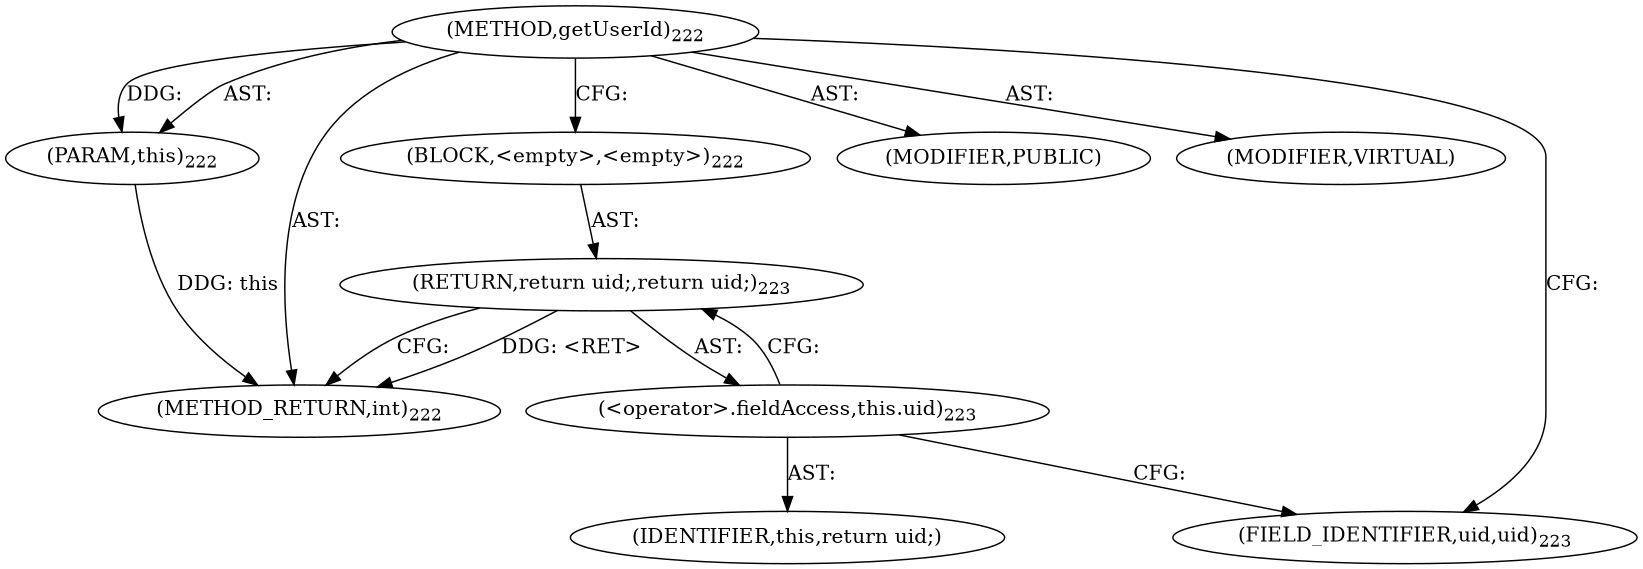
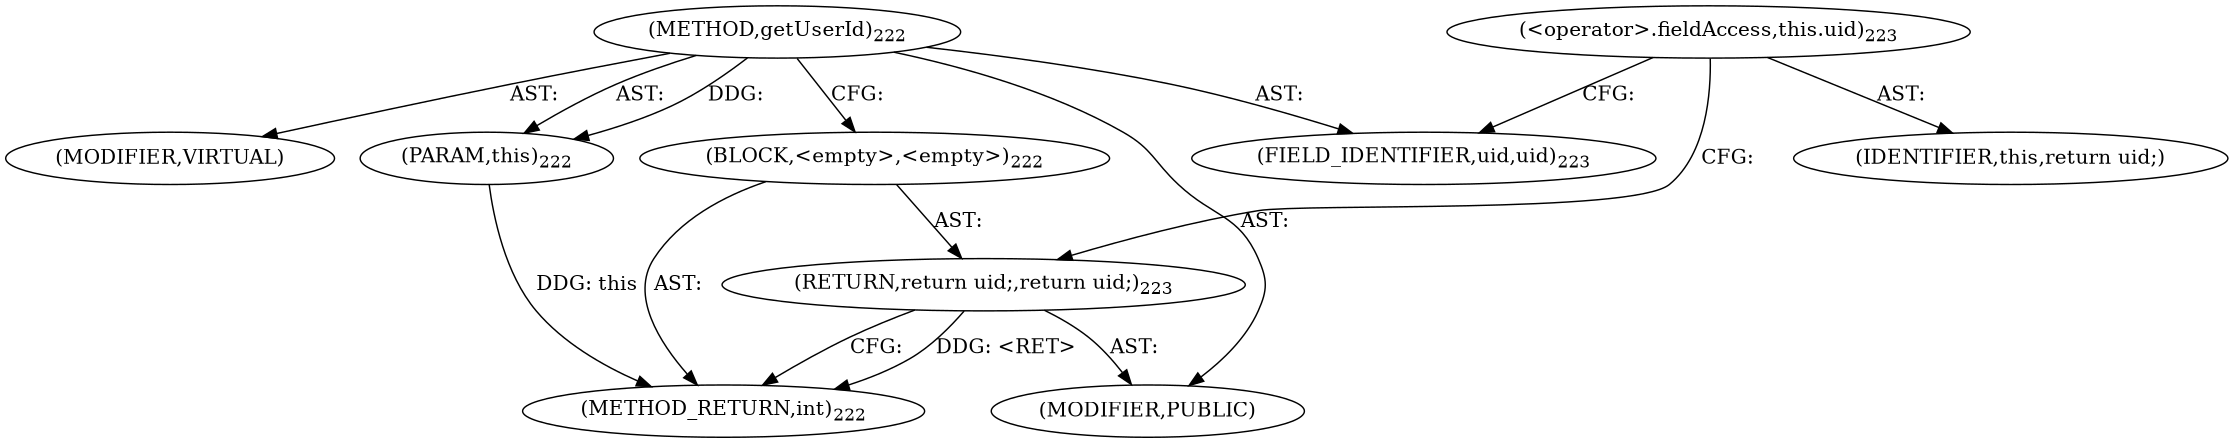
(306, 171) -> (657, 255)
(1576, 285) -> (1283, 95)
(677, 347) -> (1087, 336)
